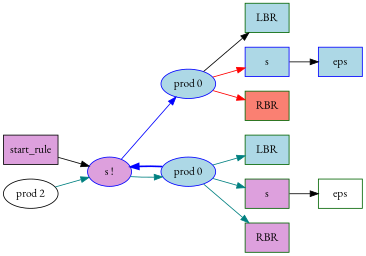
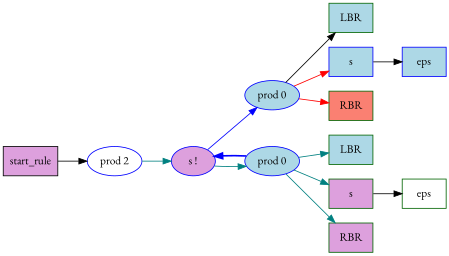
(70, 161) -> (68, 161)
(31, 194) -> (115, 161)
